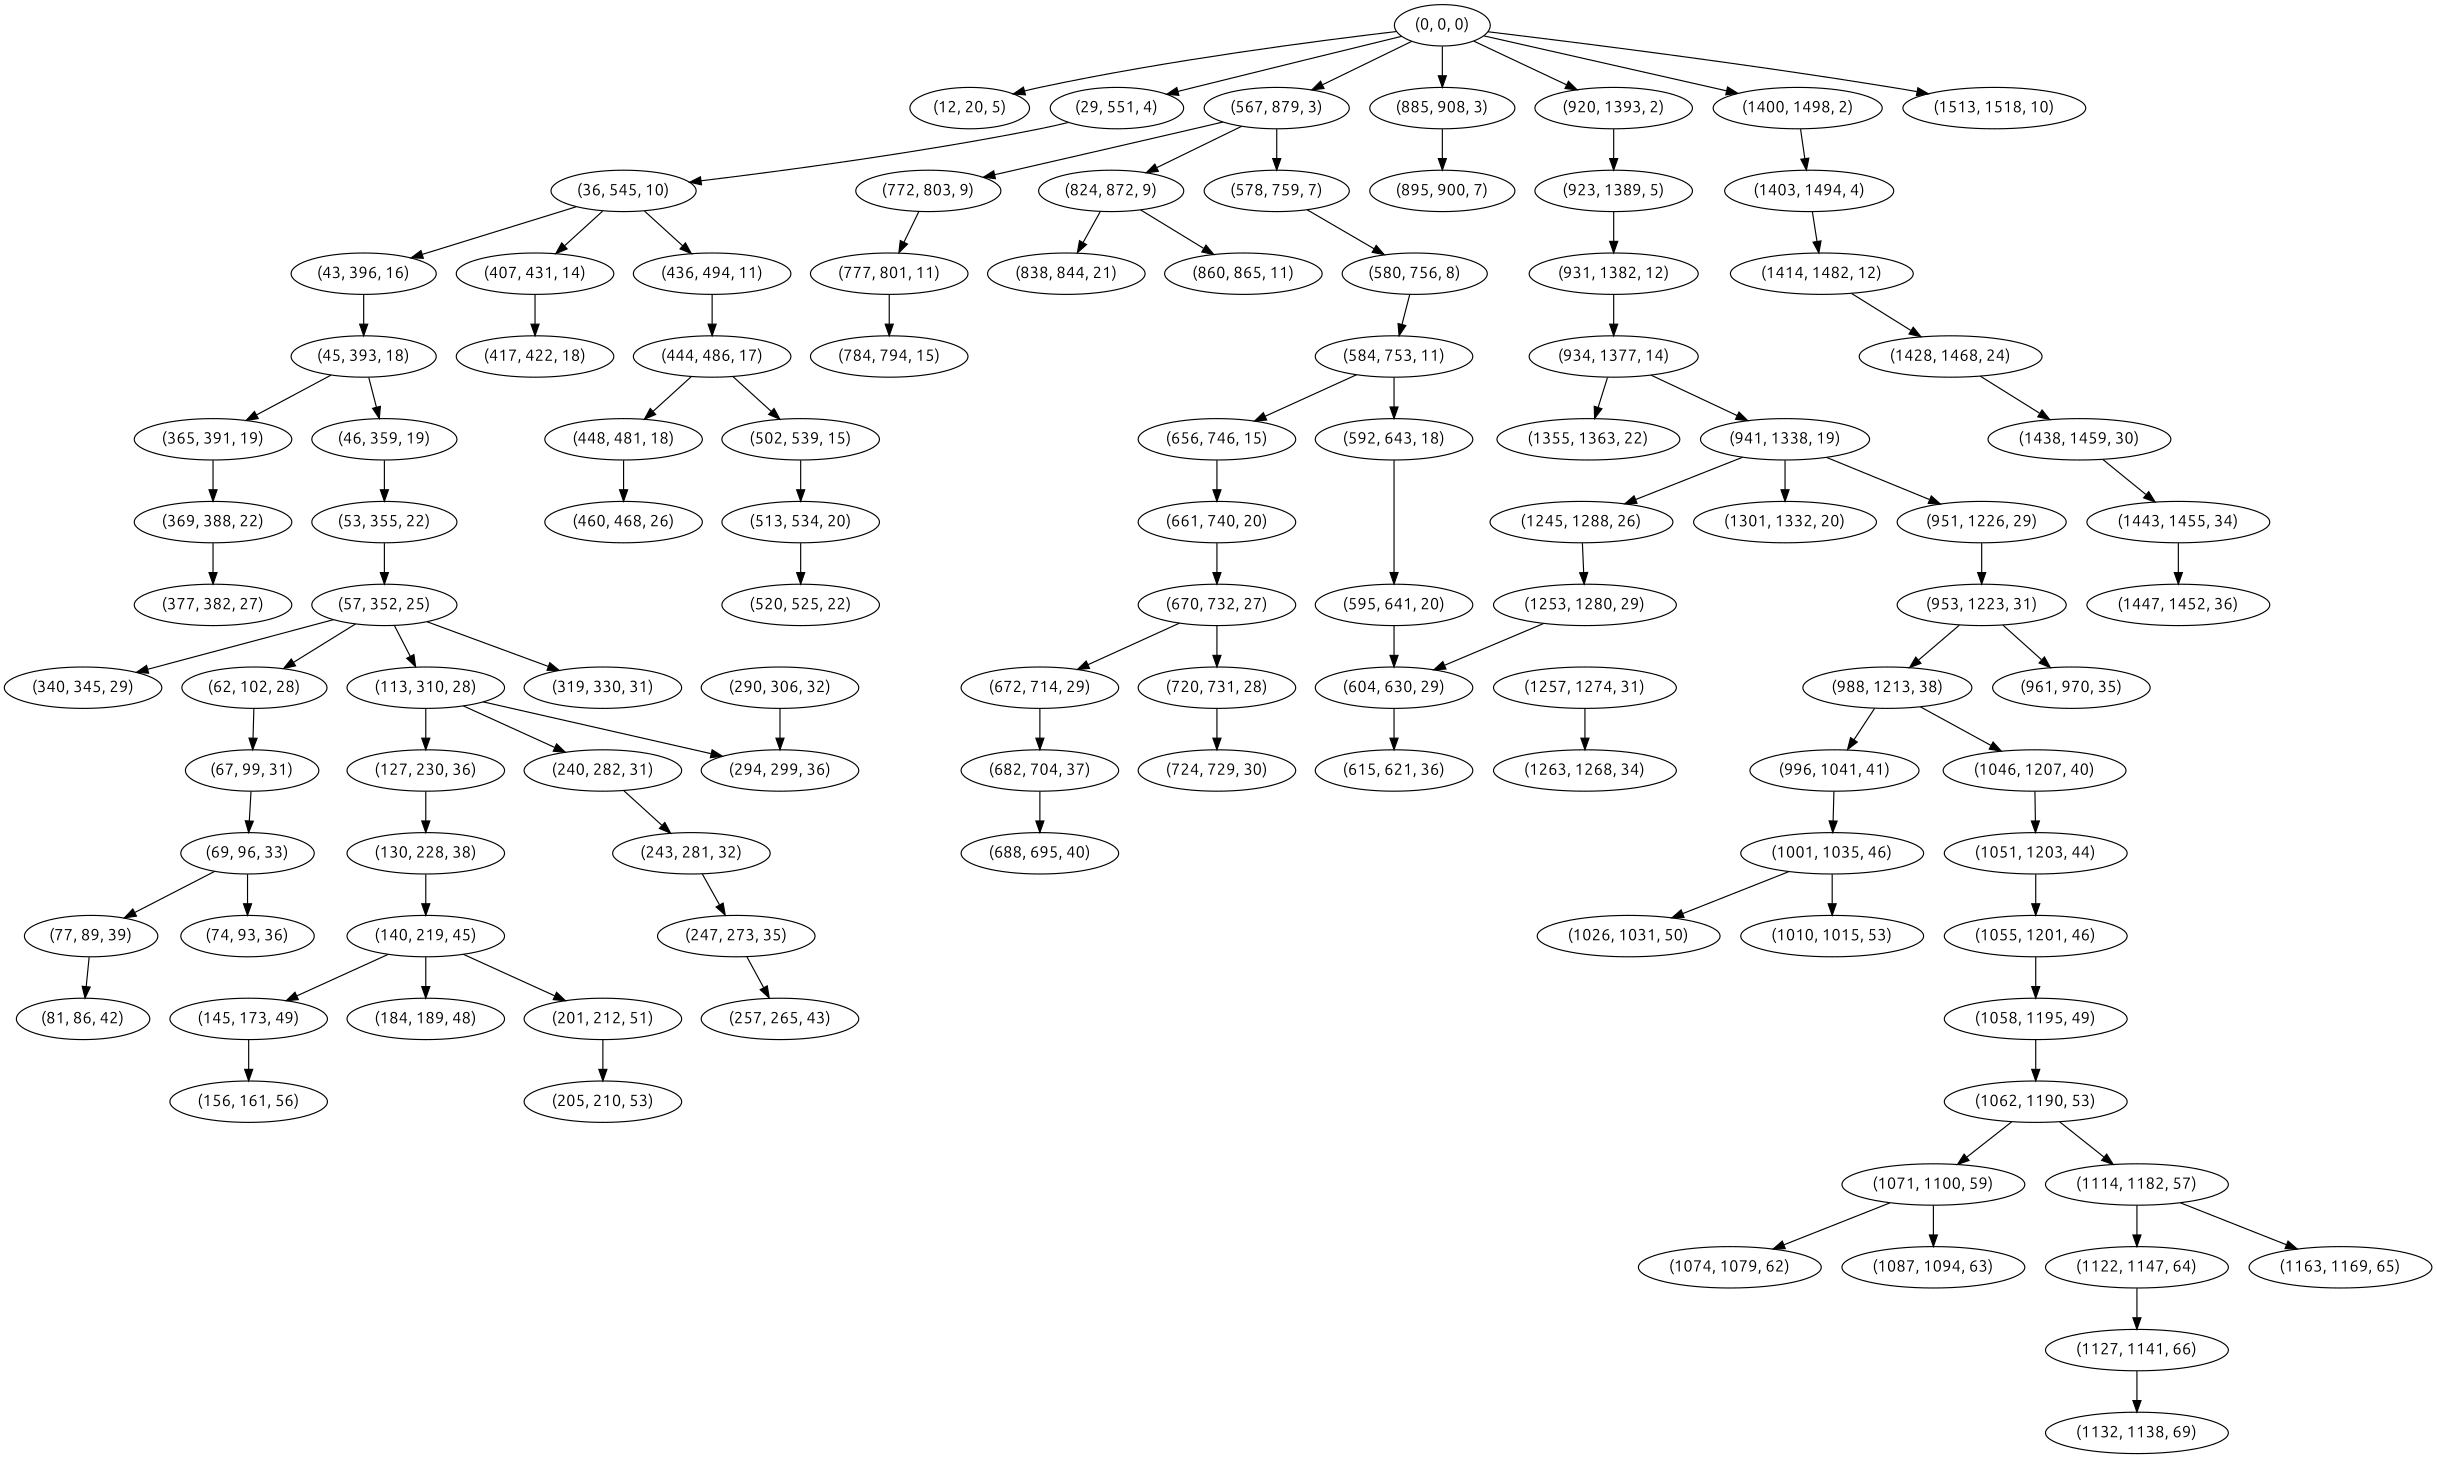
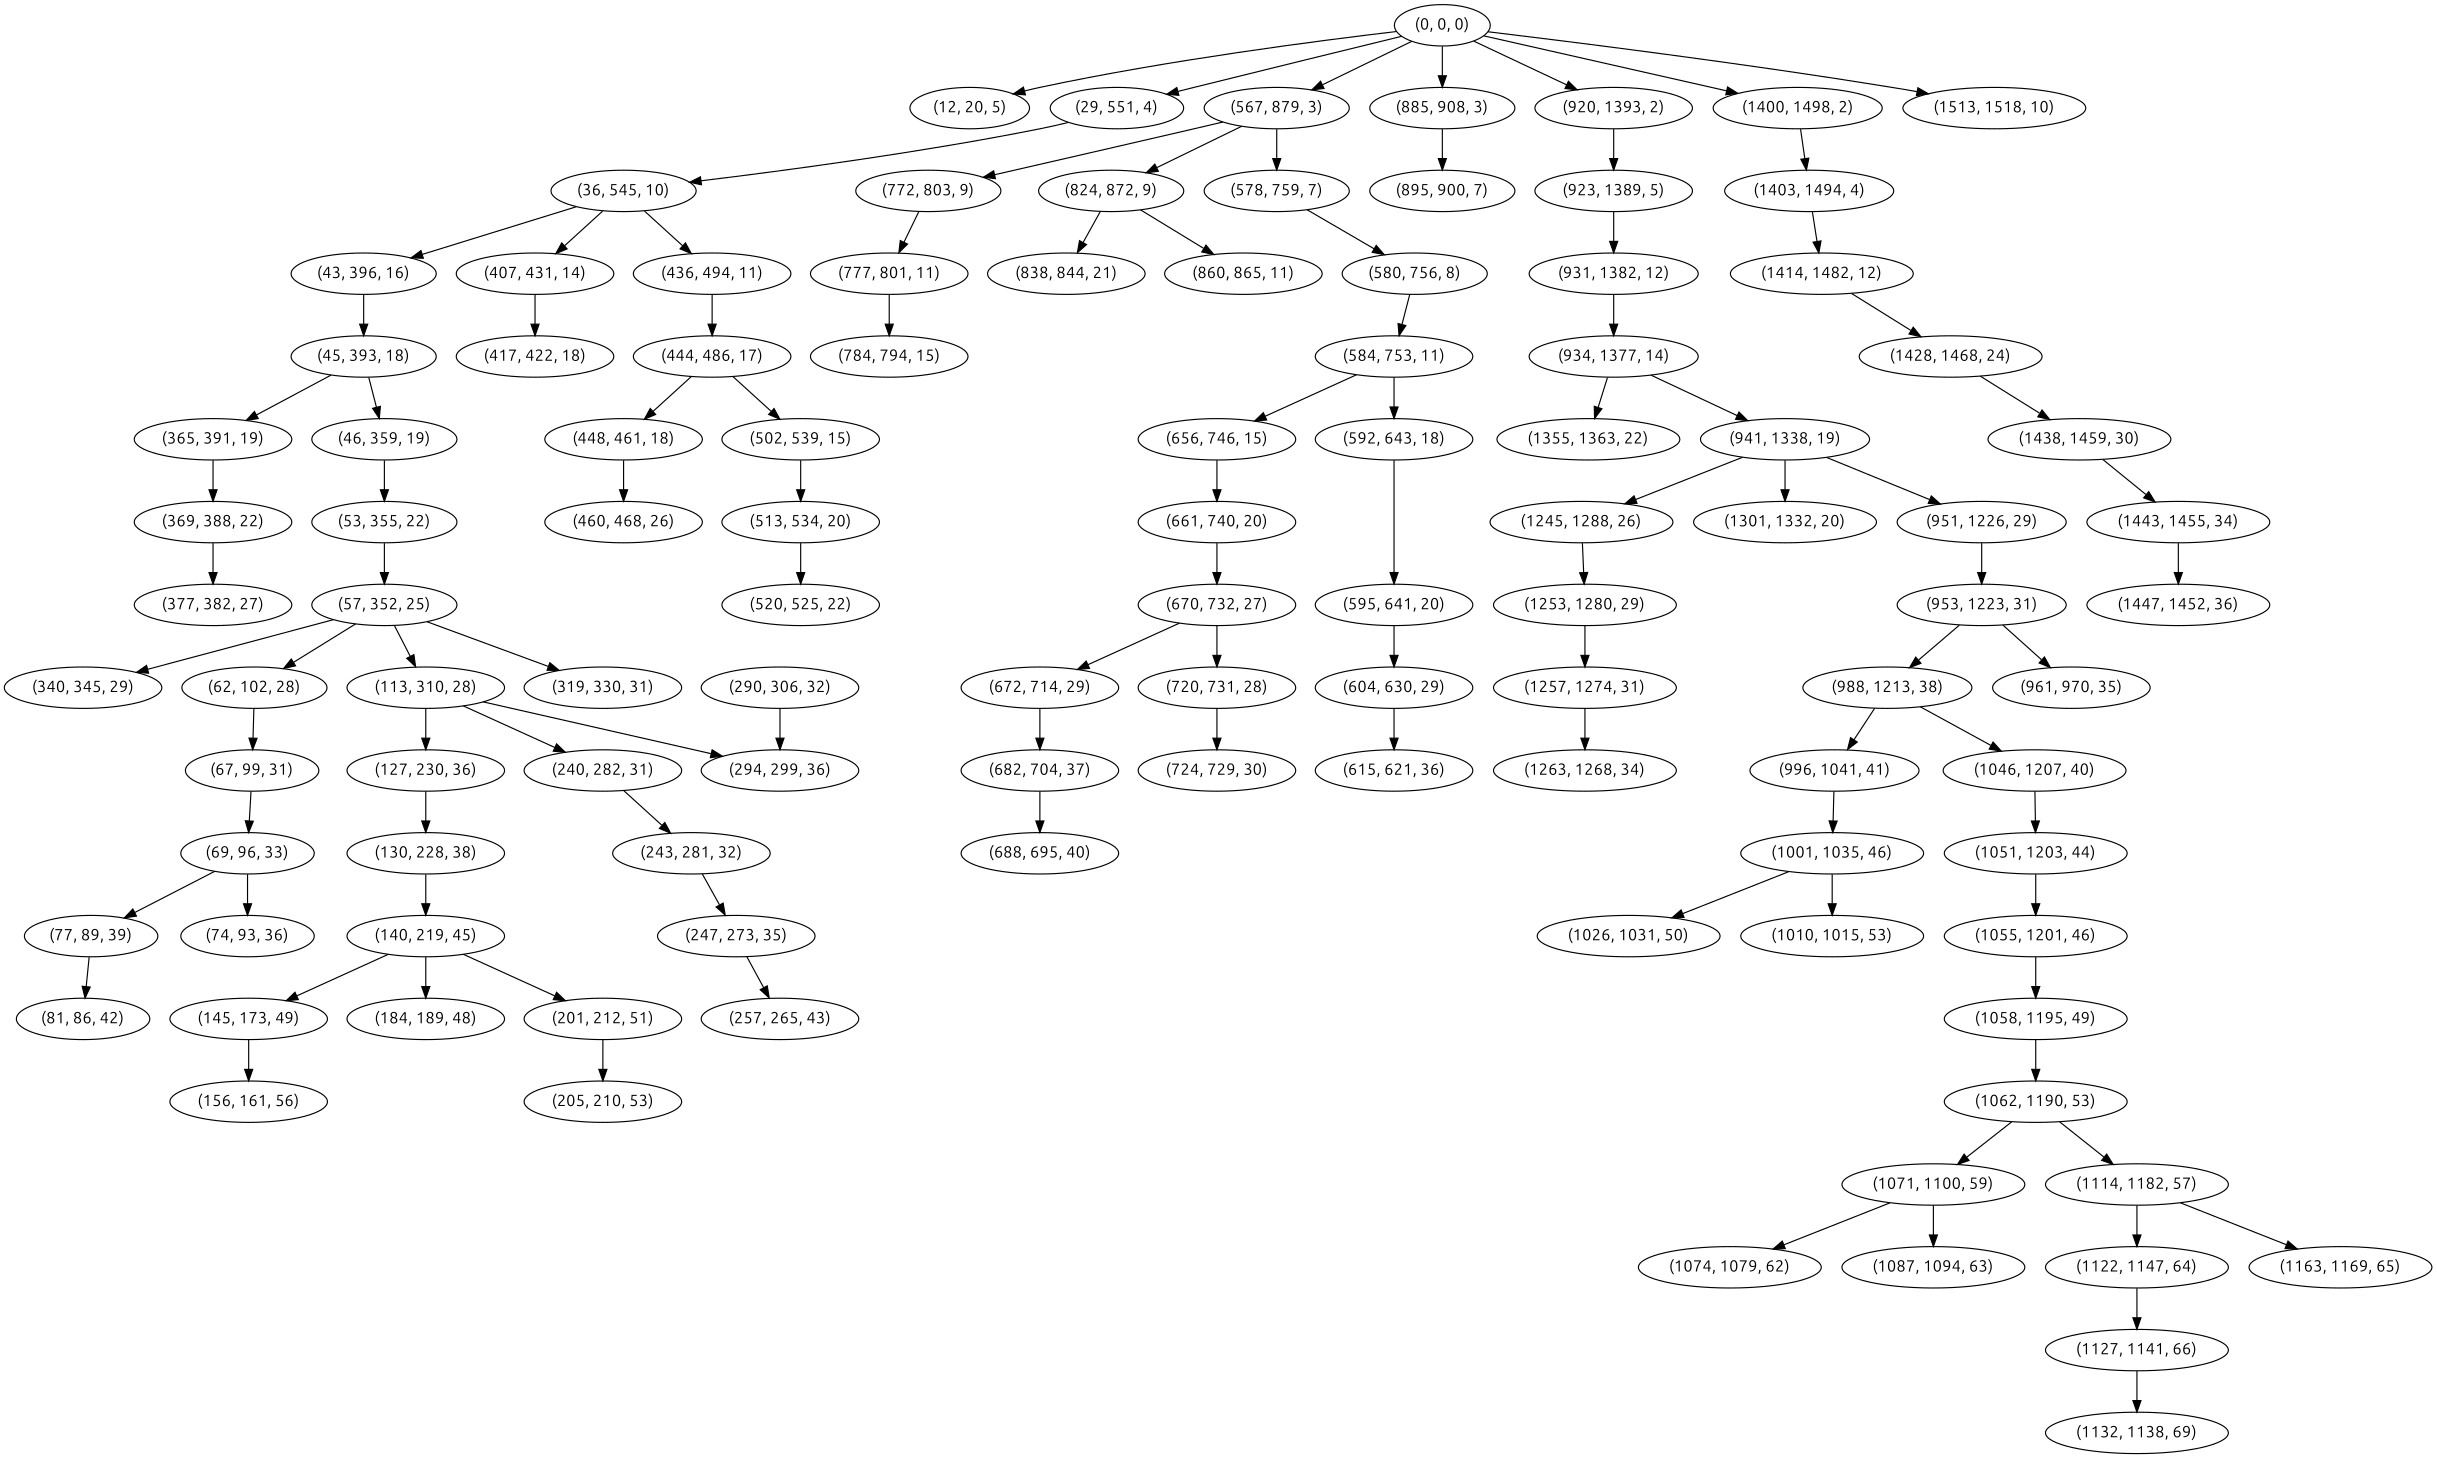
(624, 439) -> (624, 439)
(1494, 644) -> (1585, 641)
